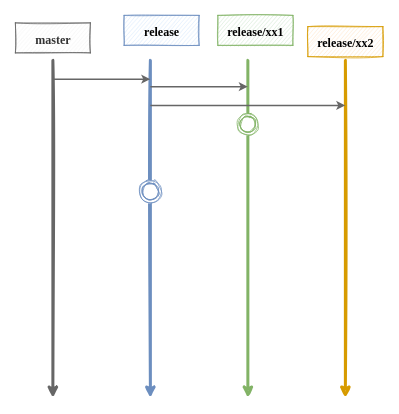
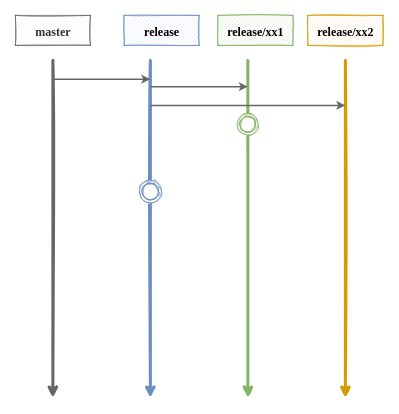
(53, 38) -> (53, 30)
(345, 42) -> (345, 30)
